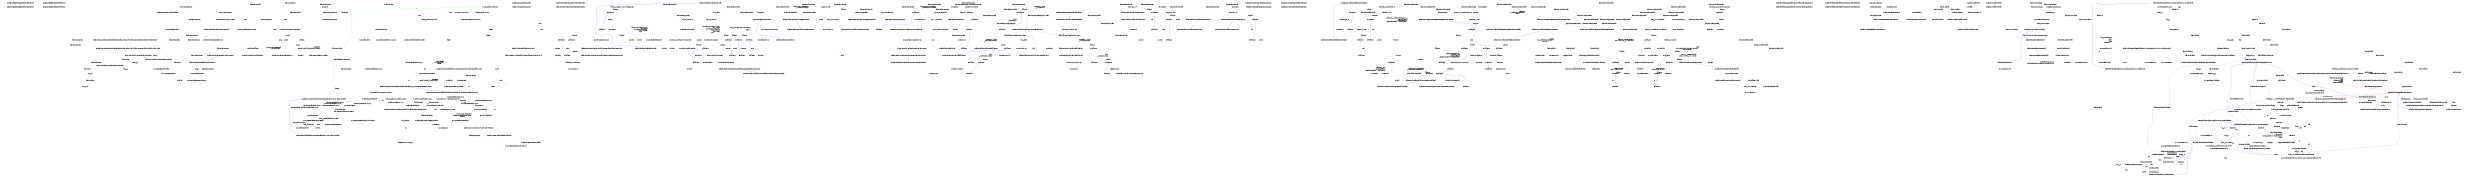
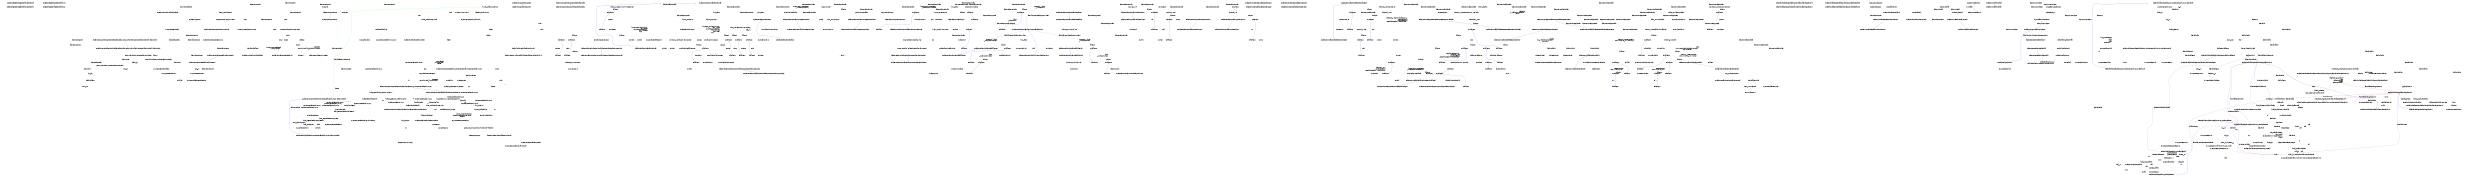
(389, 5) -> (390, 5)
